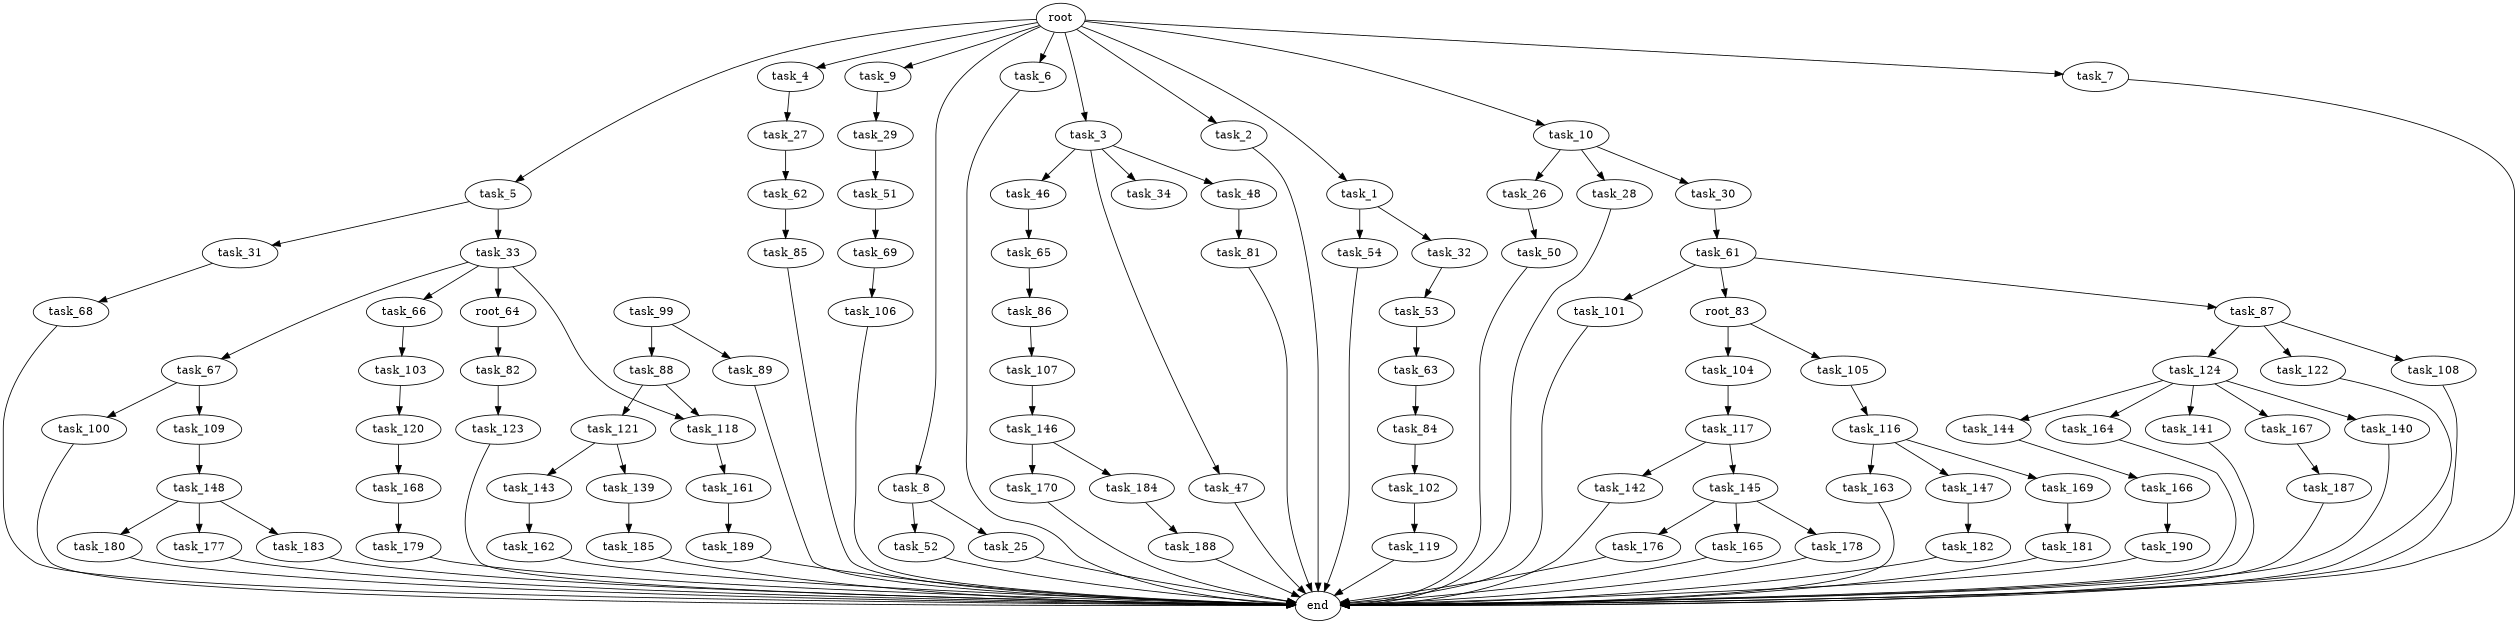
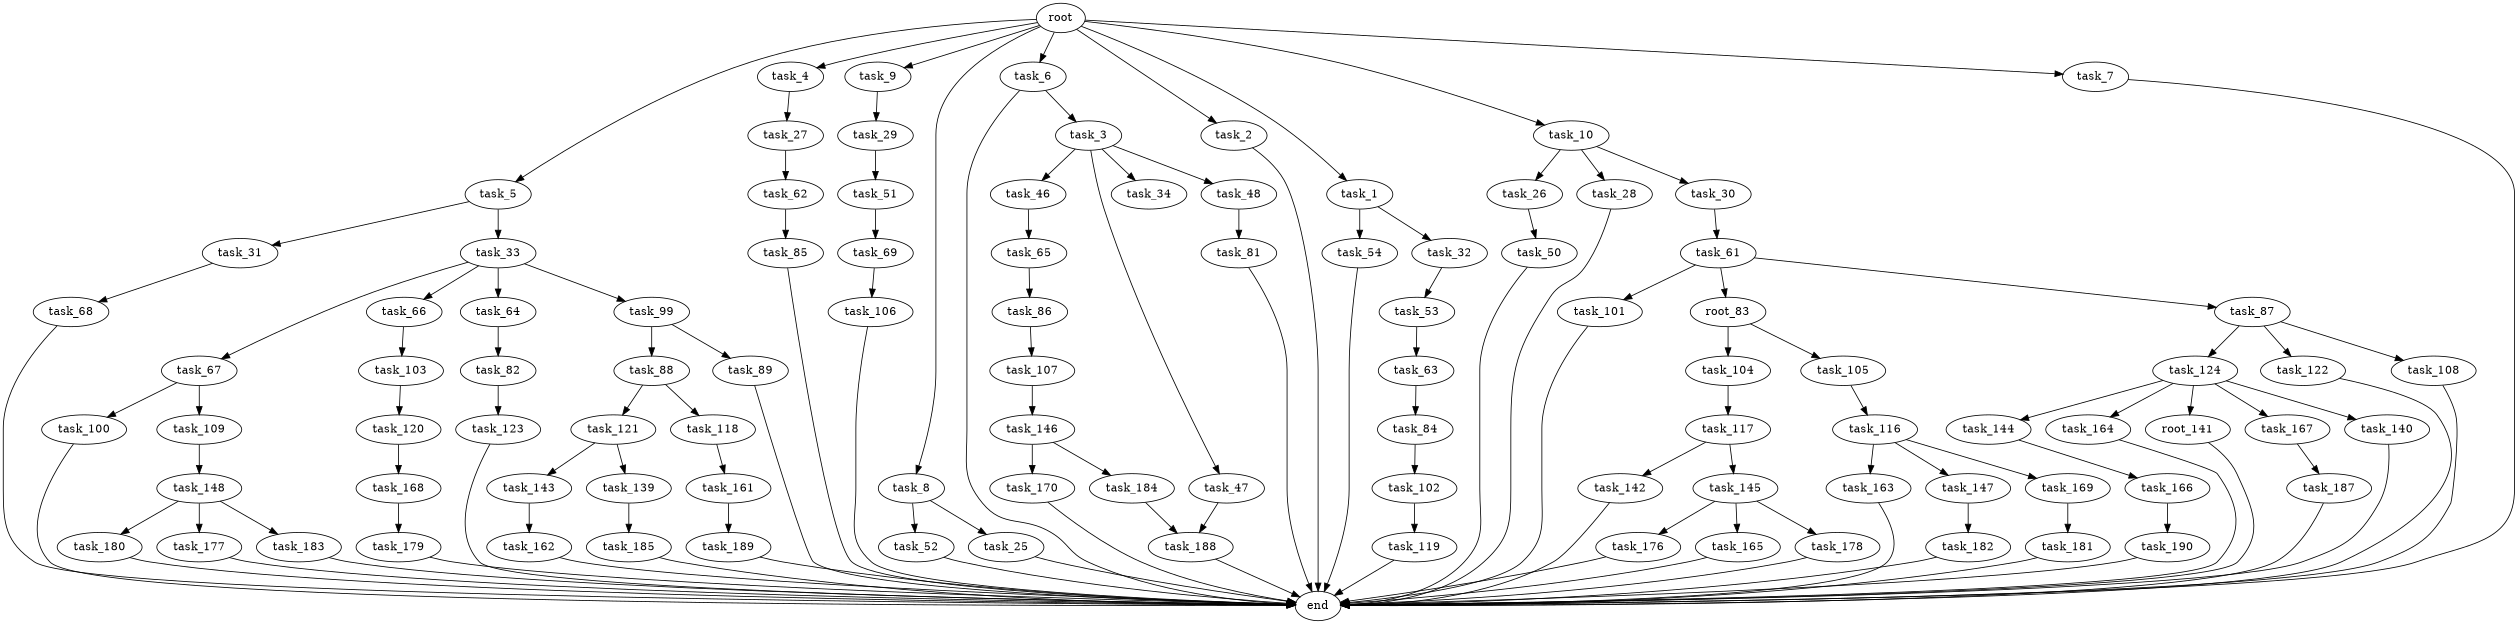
(1076, 72) -> (1058, 103)
(498, 312) -> (498, 312)
(581, 357) -> (571, 281)
(2188, 430) -> (2188, 430)
(1265, 547) -> (1211, 514)
